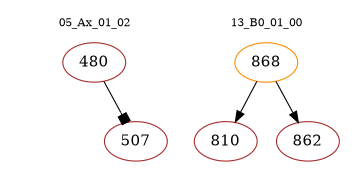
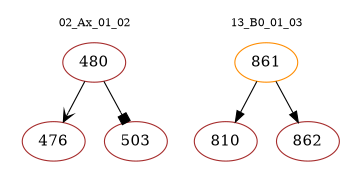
(95, 24) -> (95, 24)
(267, 24) -> (267, 24)
(266, 62) -> (266, 62)
none -> (54, 141)
(136, 141) -> (136, 141)
